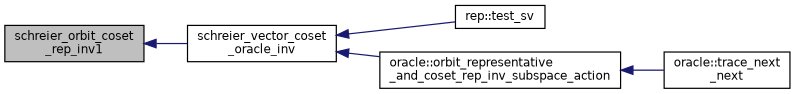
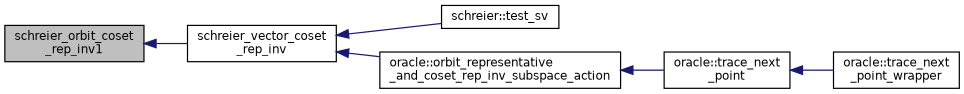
(500, 17) -> (500, 17)
(262, 44) -> (262, 44)
(727, 70) -> (727, 70)
none -> (896, 70)
